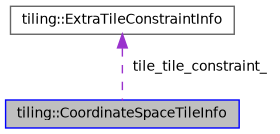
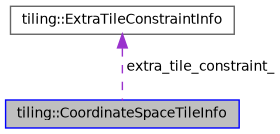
(199, 67) -> (199, 67)
